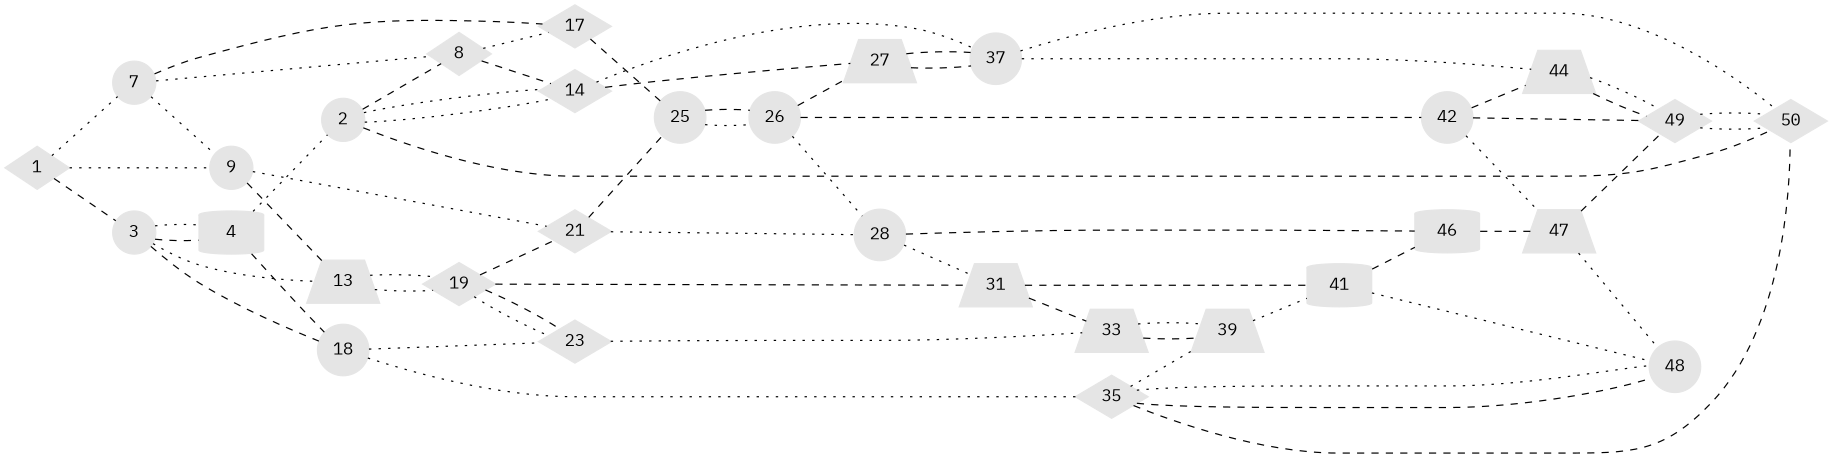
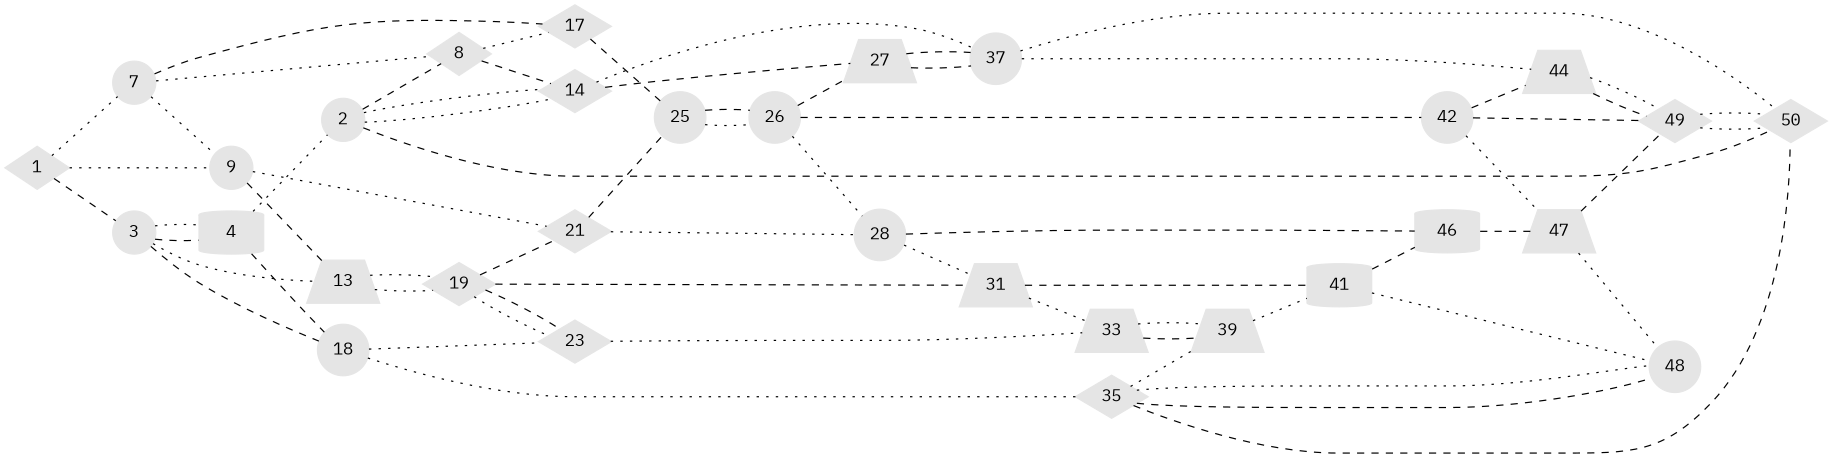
(1058, 310) -> (1058, 310)
